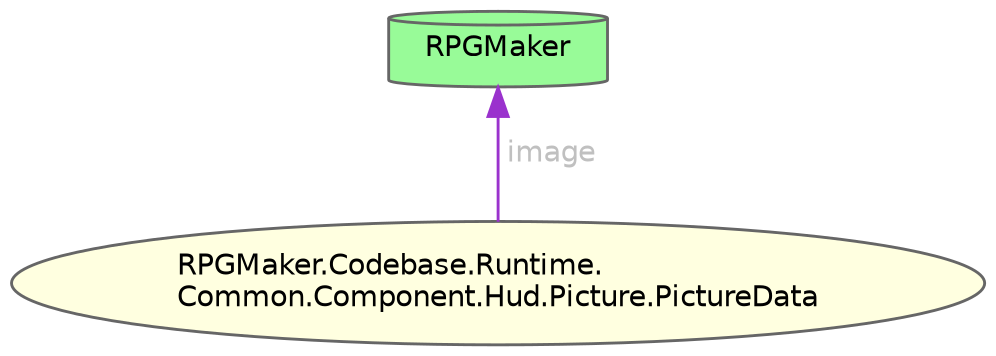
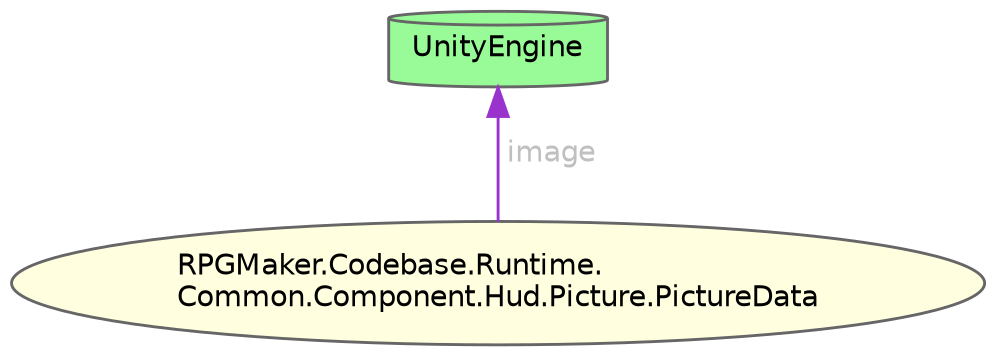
(498, 49) -> (498, 49)
